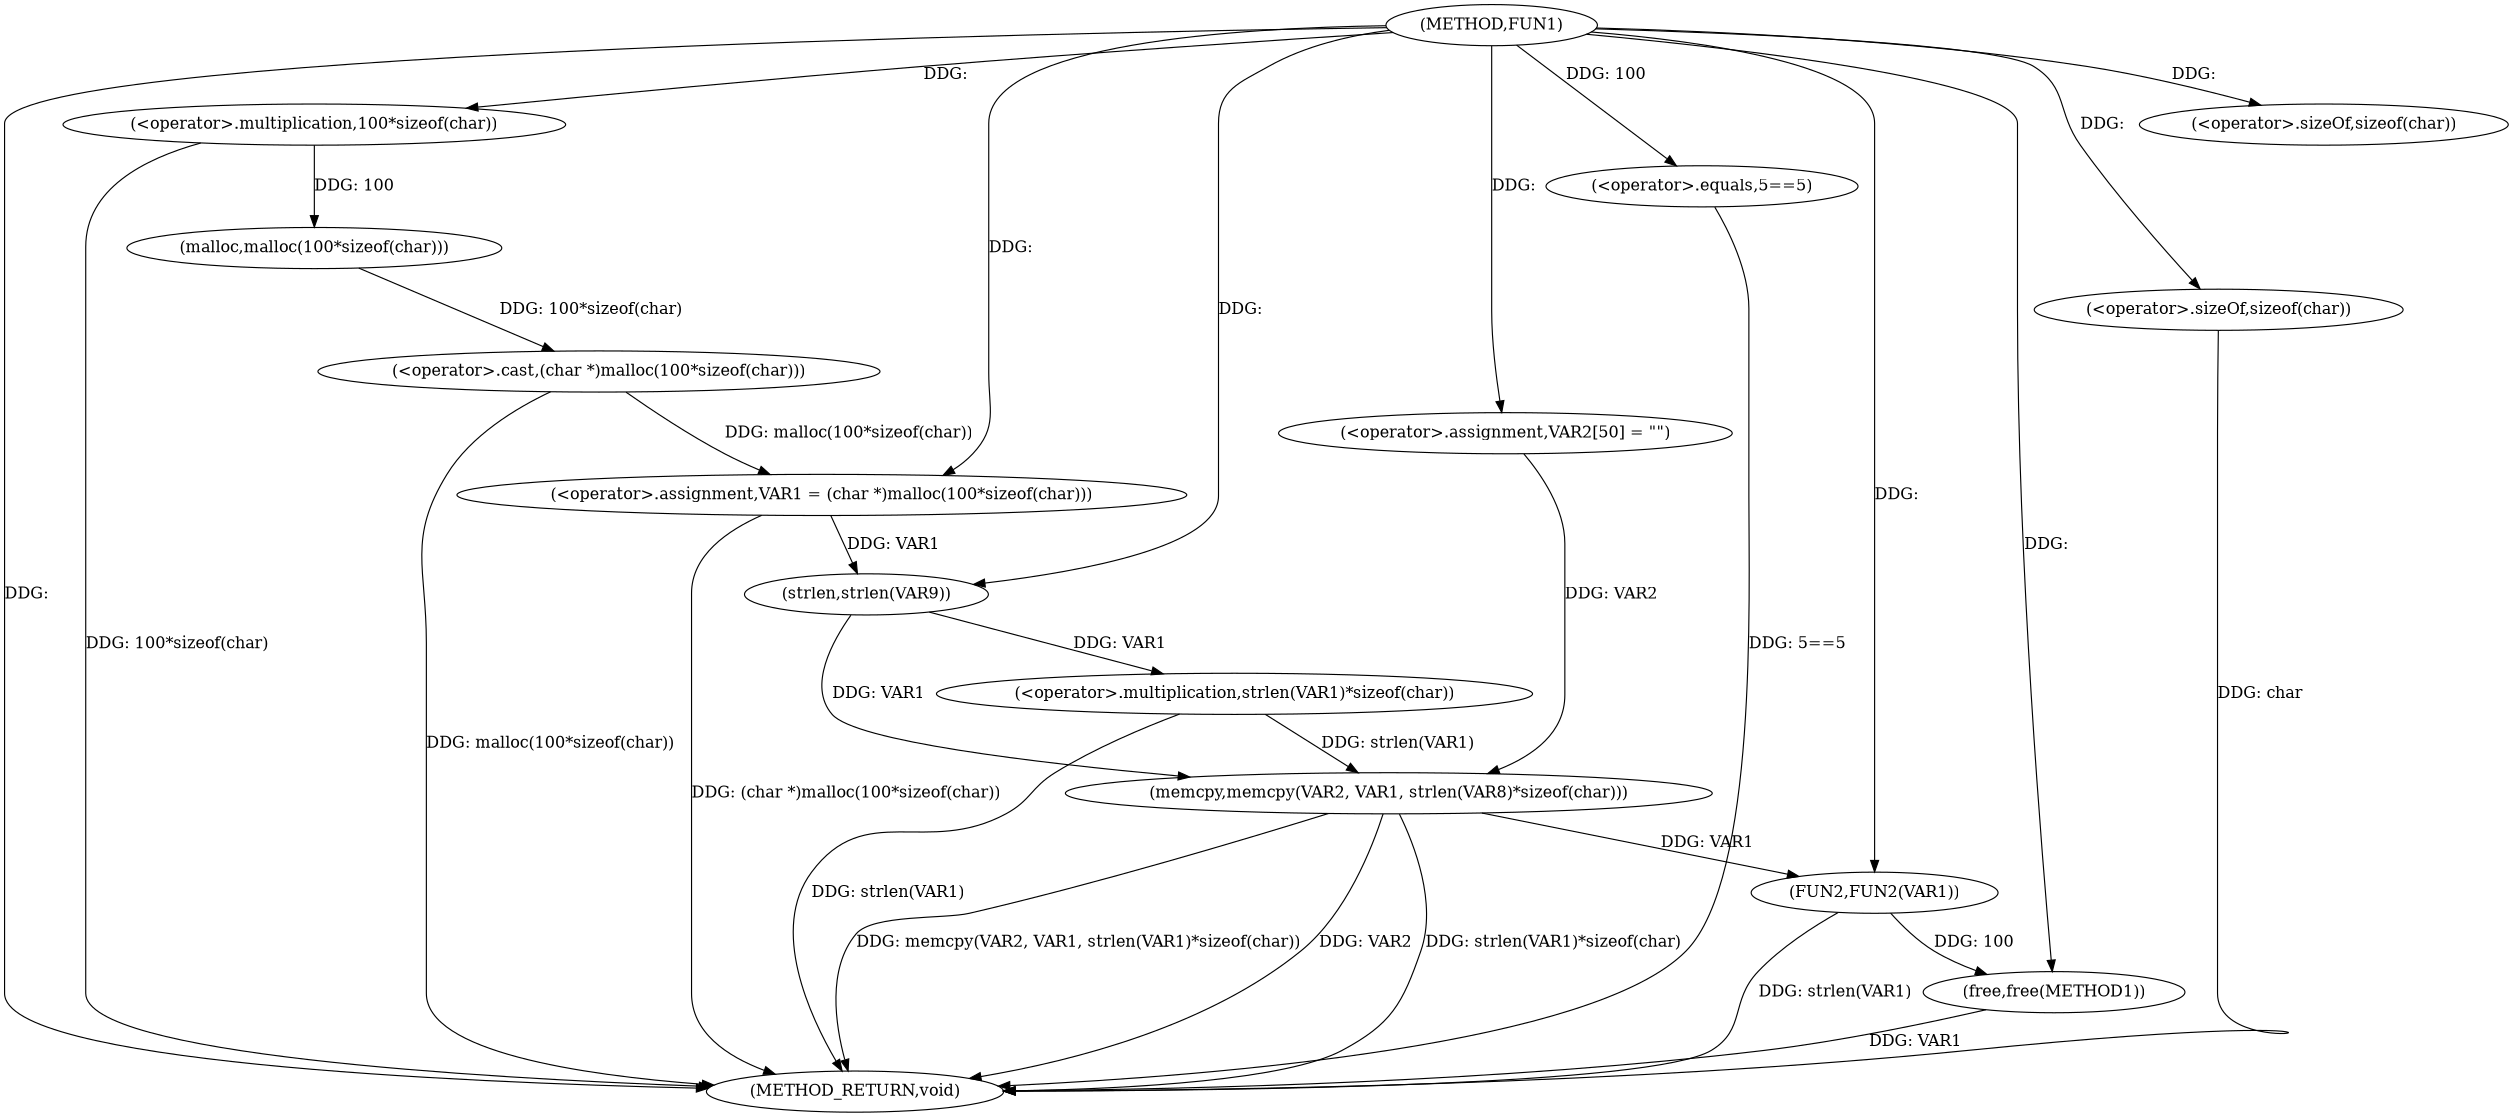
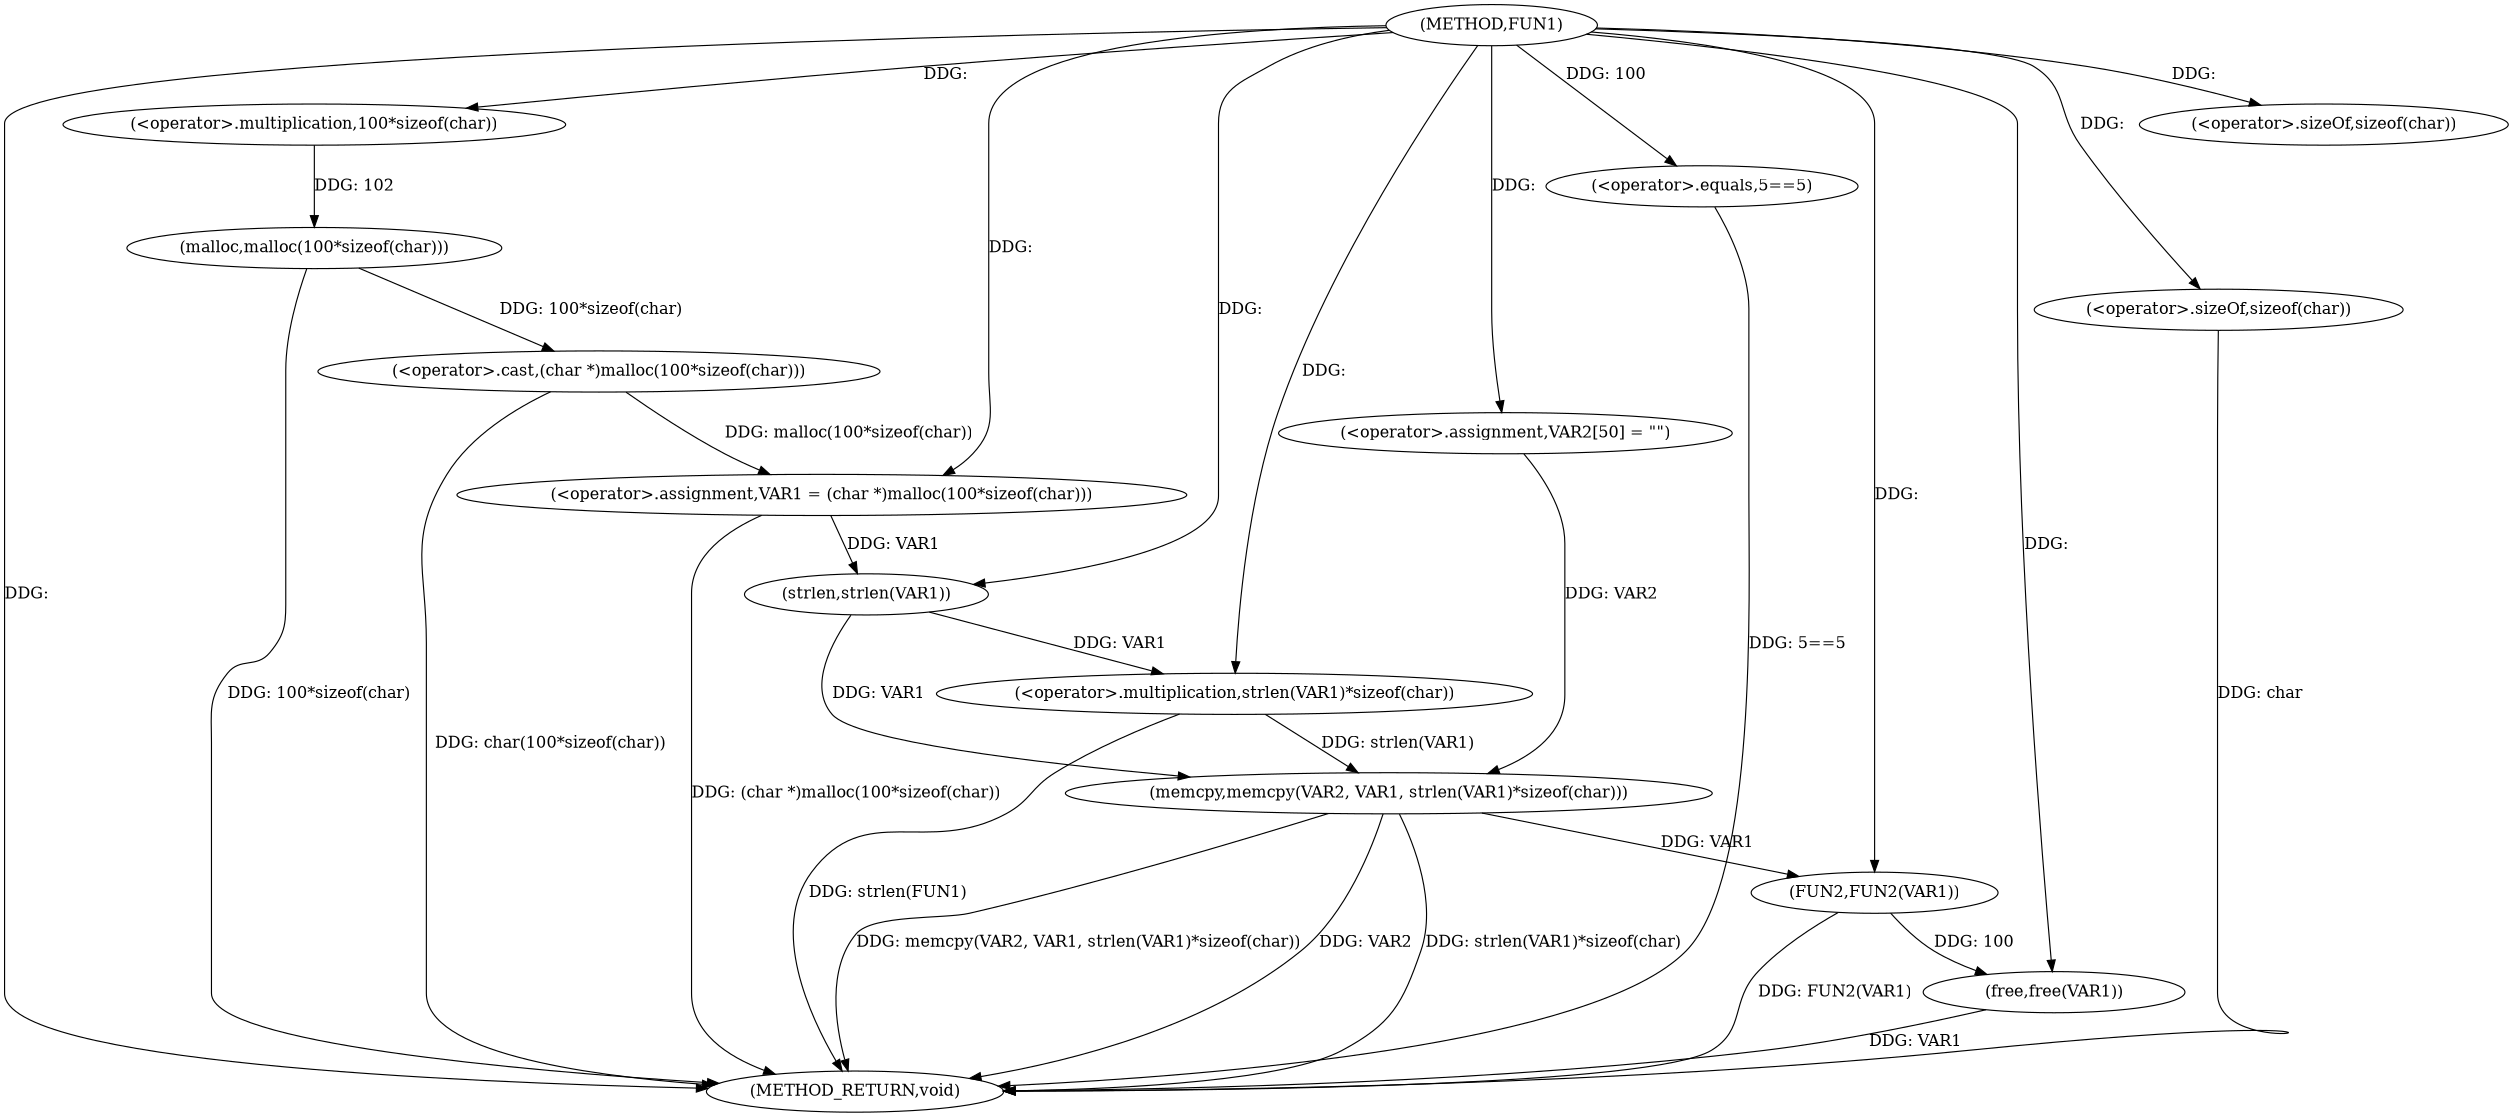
(354, 186) -> (354, 186)
none -> (1309, 336)
(866, 594) -> (866, 594)
(550, 744) -> (550, 744)
(1389, 793) -> (1389, 793)
(86, 852) -> (211, 868)
(888, 893) -> (888, 893)
(1835, 992) -> (1835, 992)
(2054, 992) -> (2054, 992)
